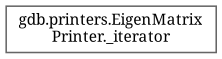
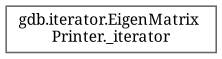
(111, 29) -> (111, 29)
